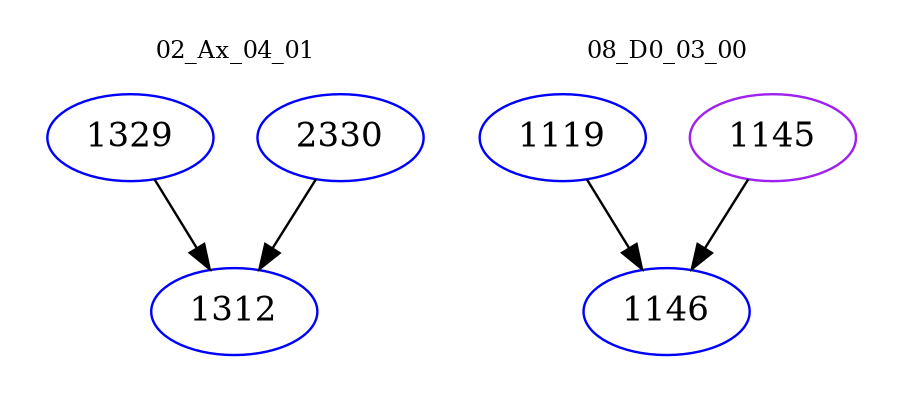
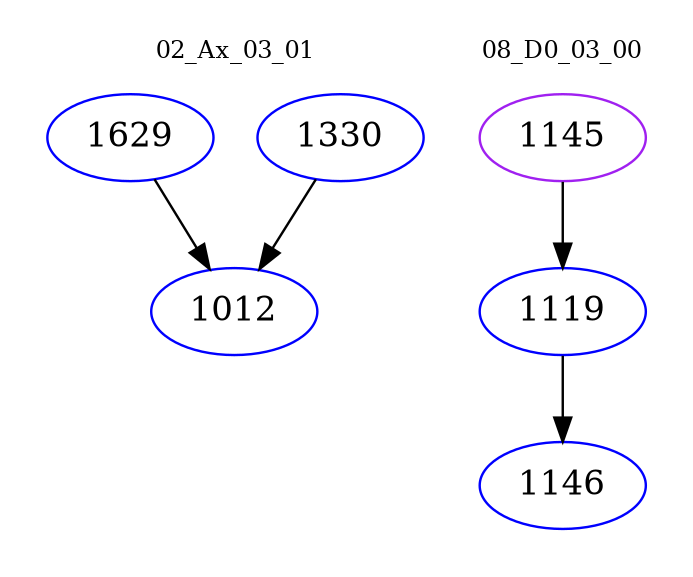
(235, 52) -> (235, 52)
(130, 138) -> (130, 138)
(341, 138) -> (341, 138)
(727, 214) -> (563, 213)
(234, 312) -> (234, 312)
